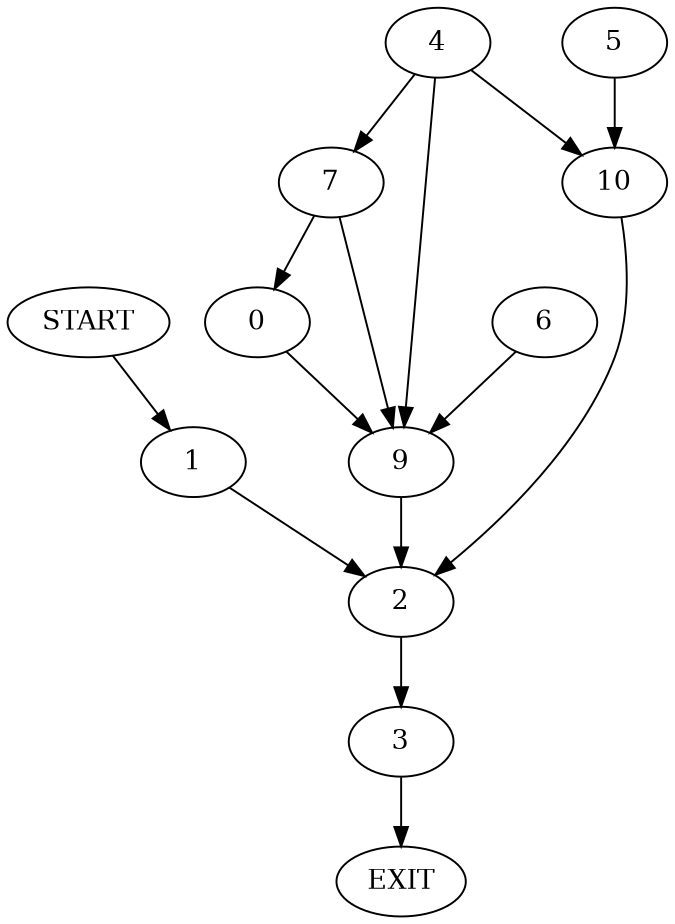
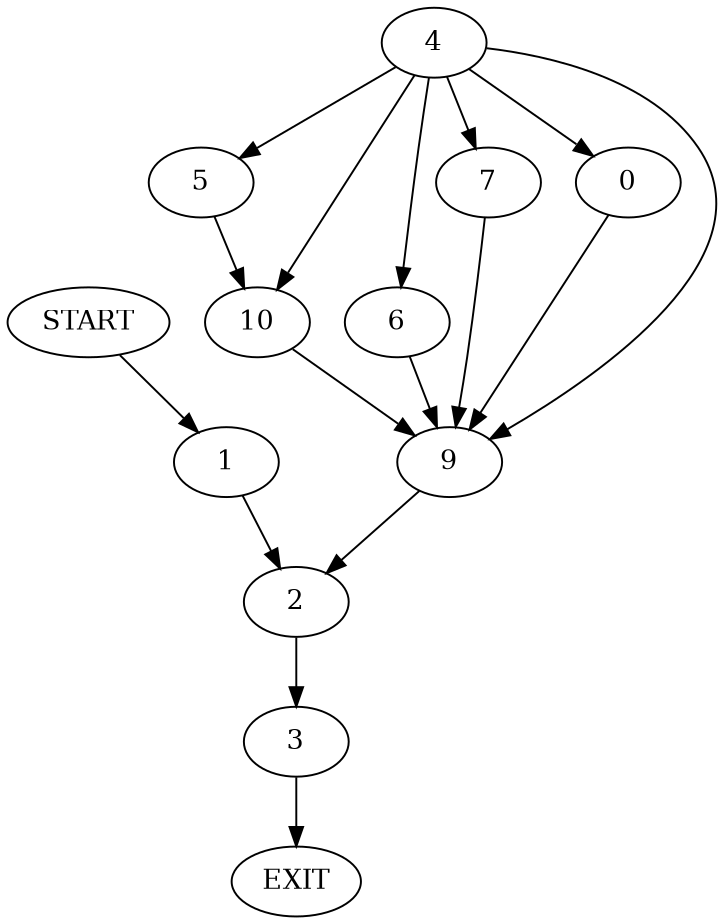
none -> (326, 108)
none -> (415, 173)
(299, 244) -> (523, 107)
(587, 413) -> (345, 386)
